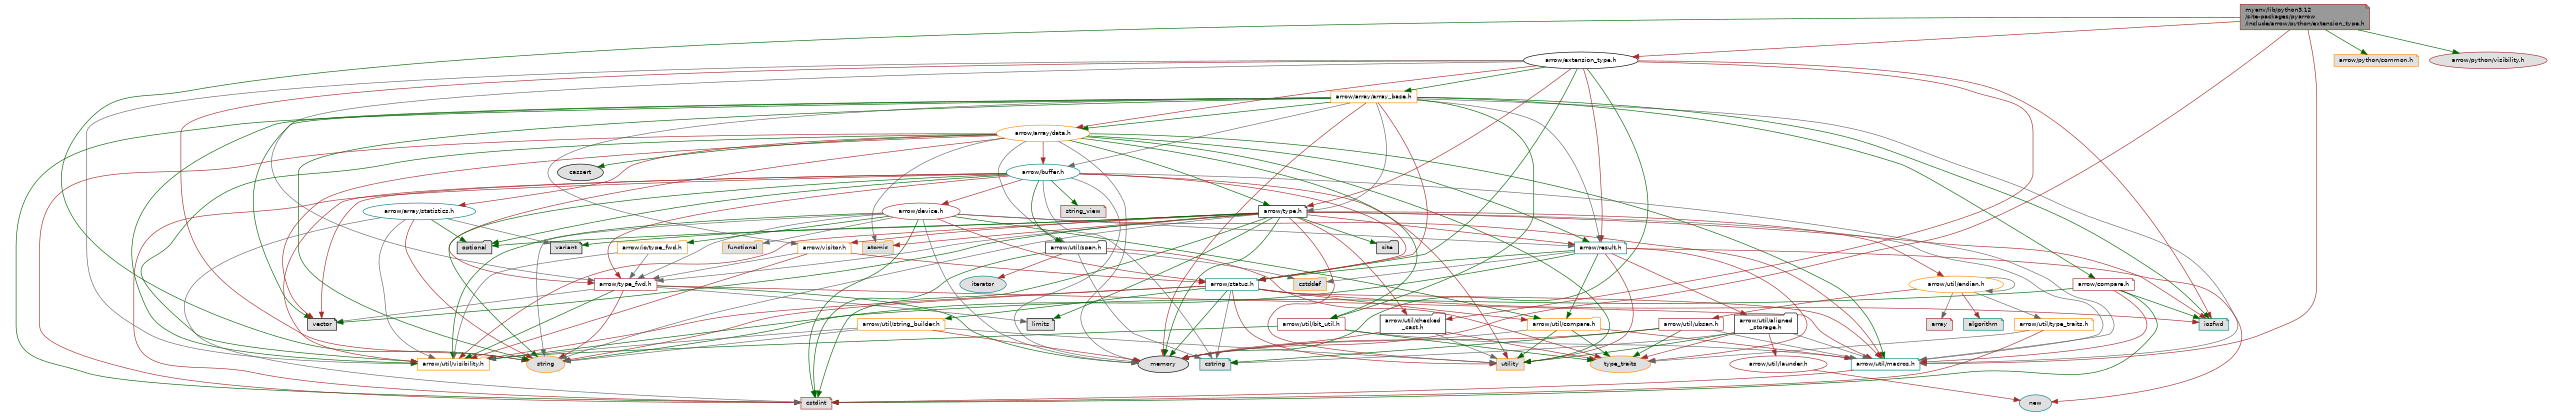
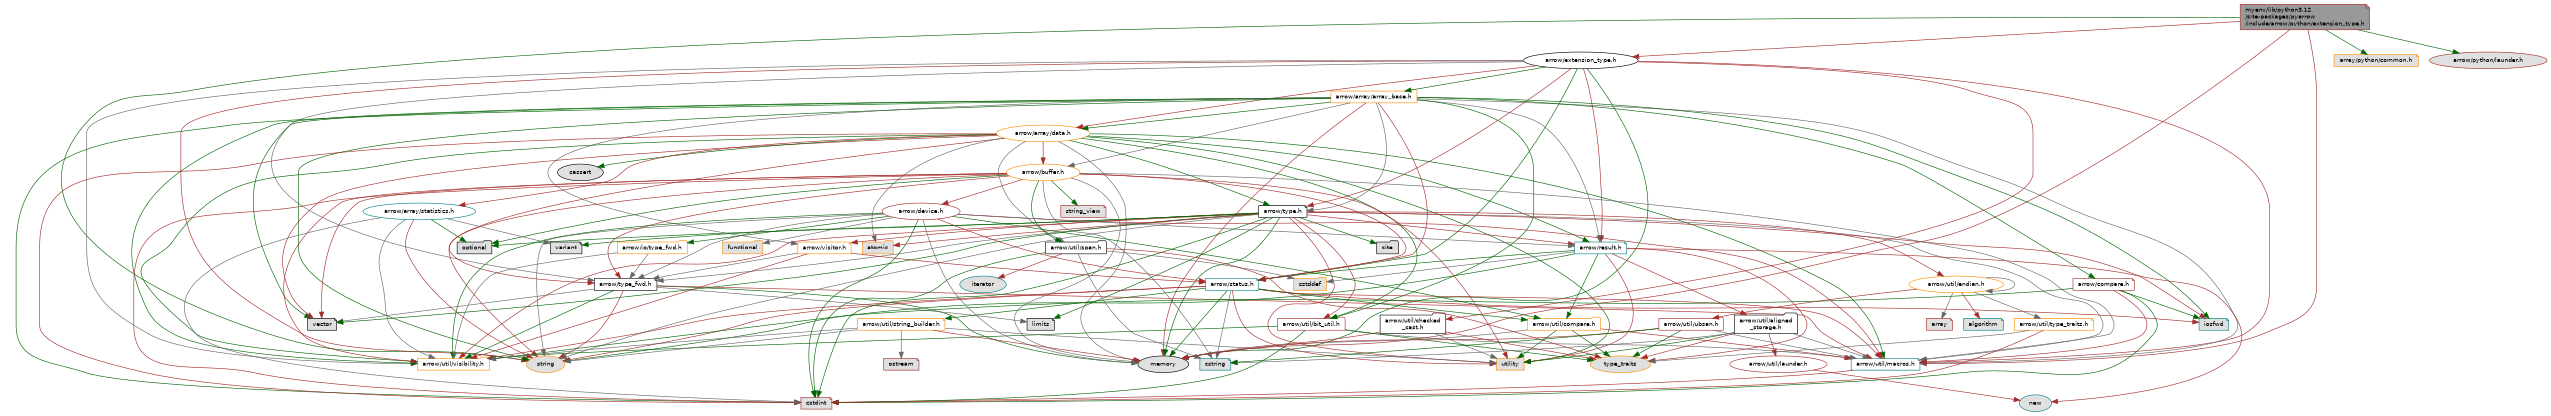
(2376, 60) -> (2376, 60)
(2488, 60) -> (2488, 60)
(1974, 84) -> (2195, 134)
(1043, 172) -> (1043, 172)
(655, 198) -> (655, 198)
(1357, 255) -> (1344, 261)
(626, 284) -> (626, 284)
(1455, 312) -> (1455, 312)
none -> (901, 364)
none -> (1079, 394)
